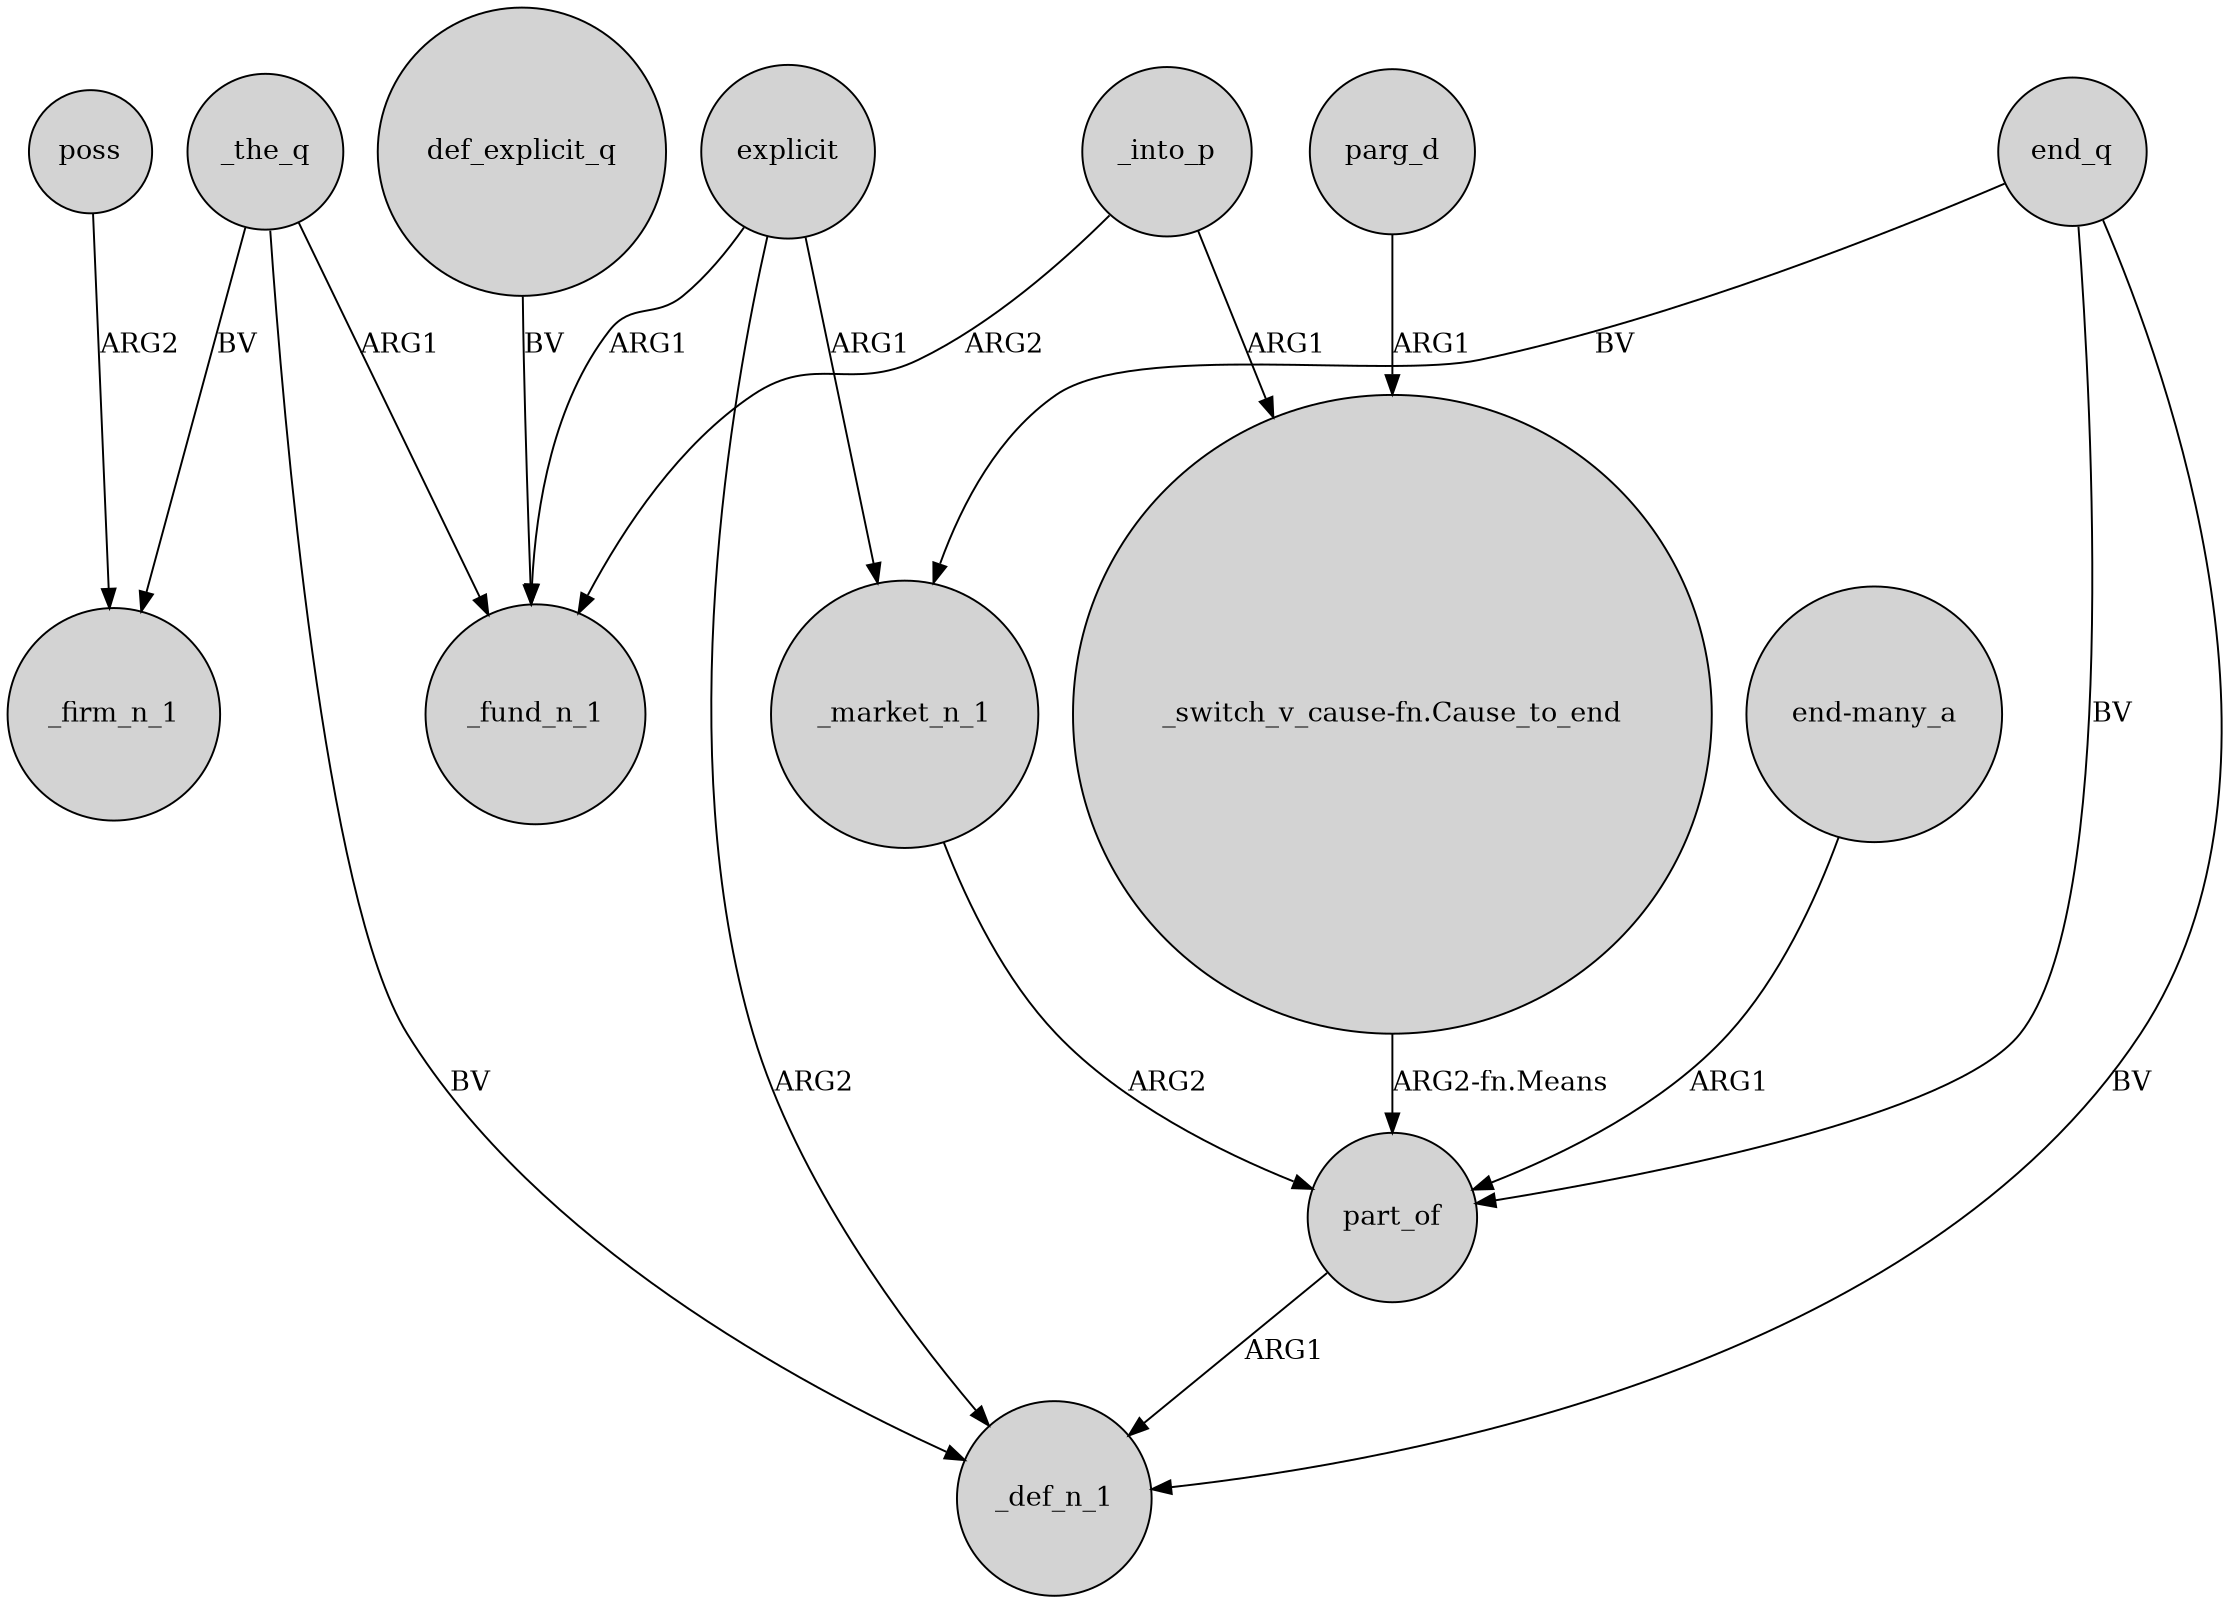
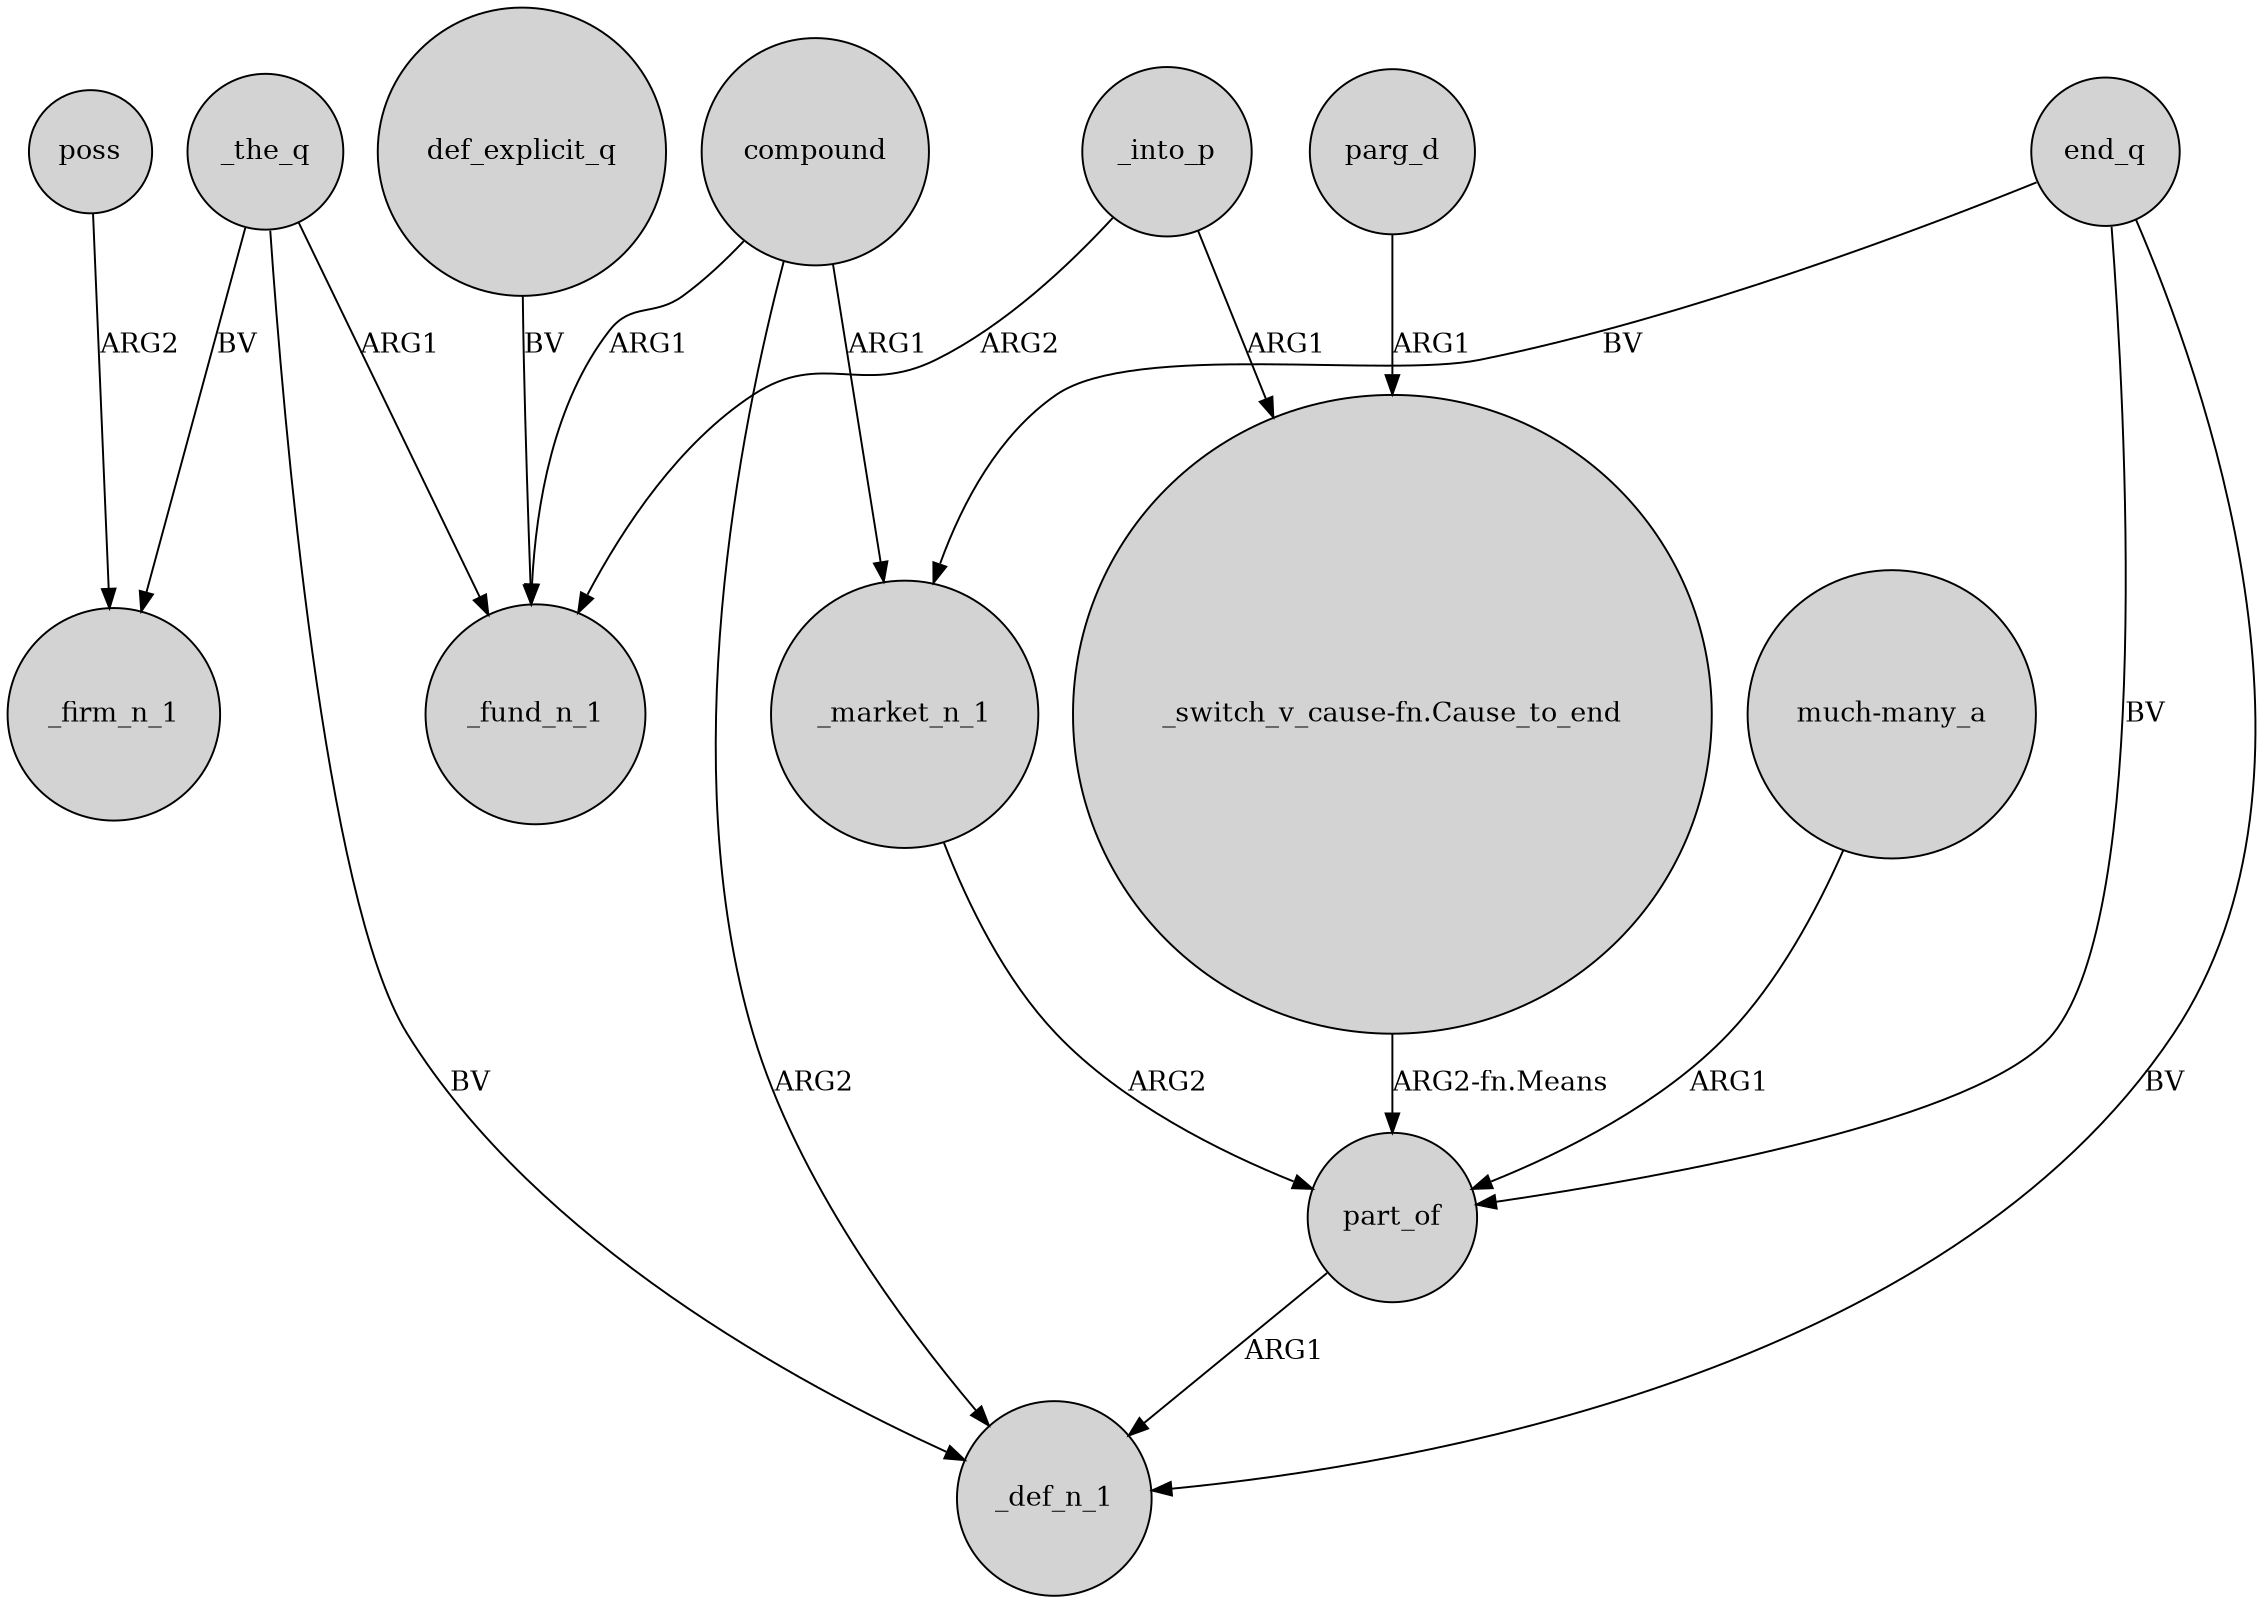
(788, 152) -> (815, 152)
(1874, 714) -> (1892, 714)
